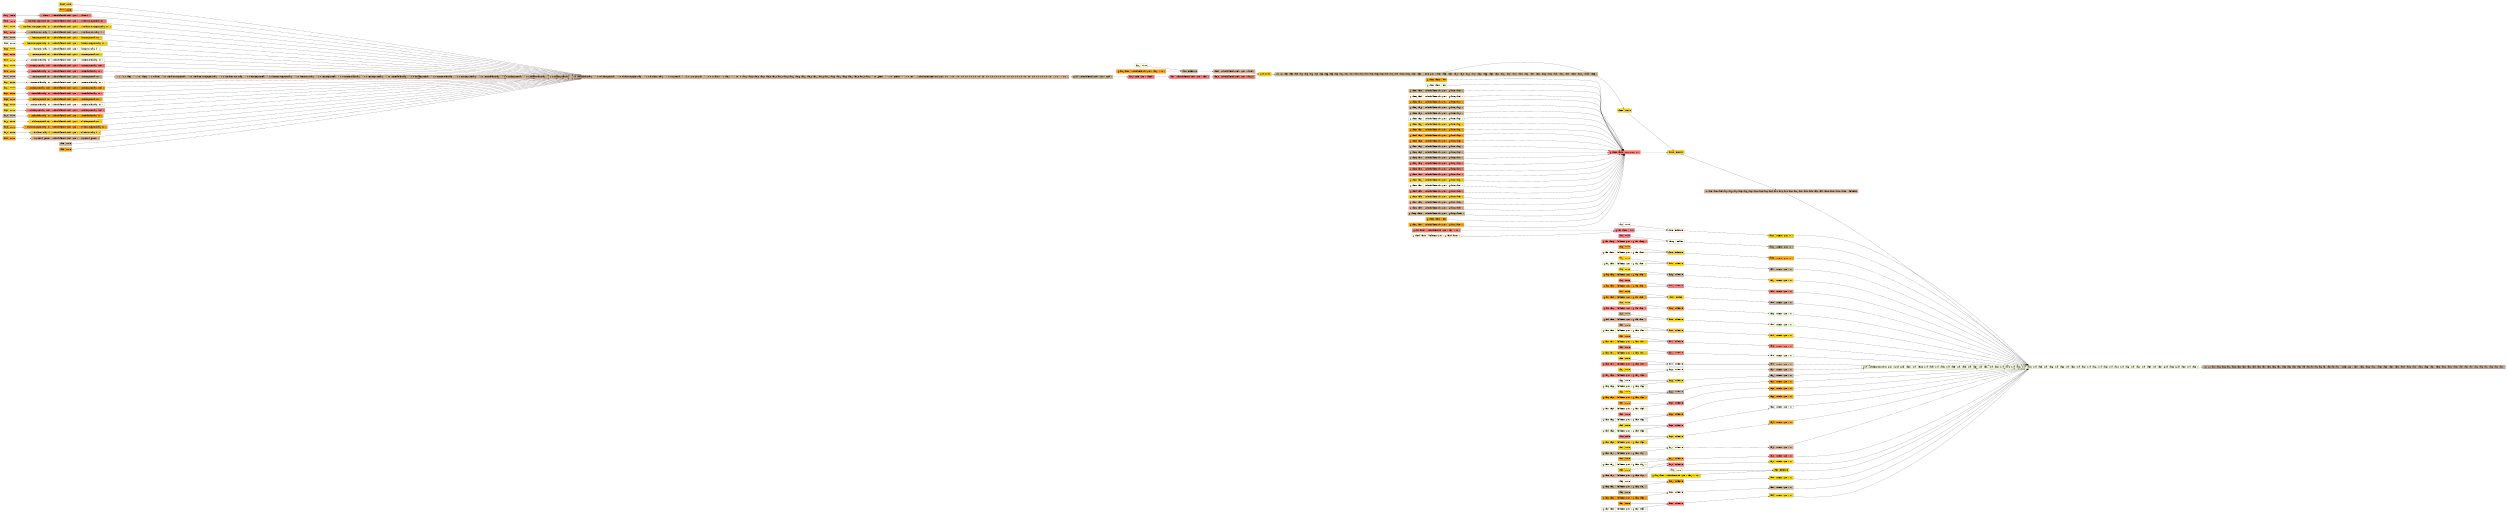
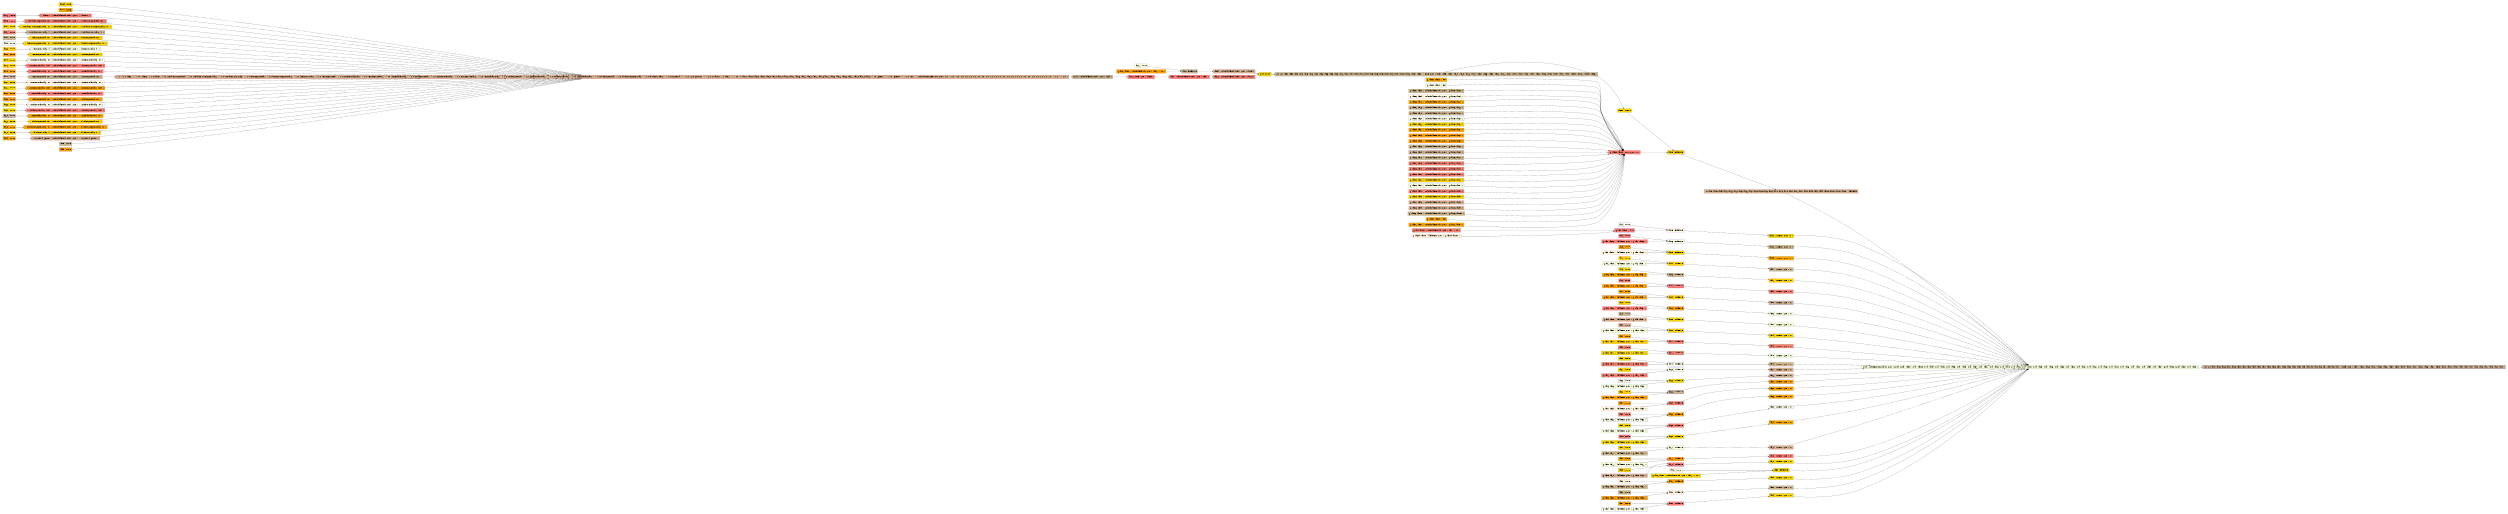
(1680, 152) -> (1679, 152)
(1680, 241) -> (1679, 241)
(1679, 297) -> (1679, 297)
